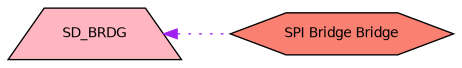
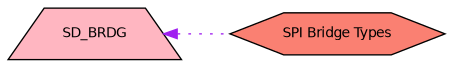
(342, 34) -> (337, 34)
